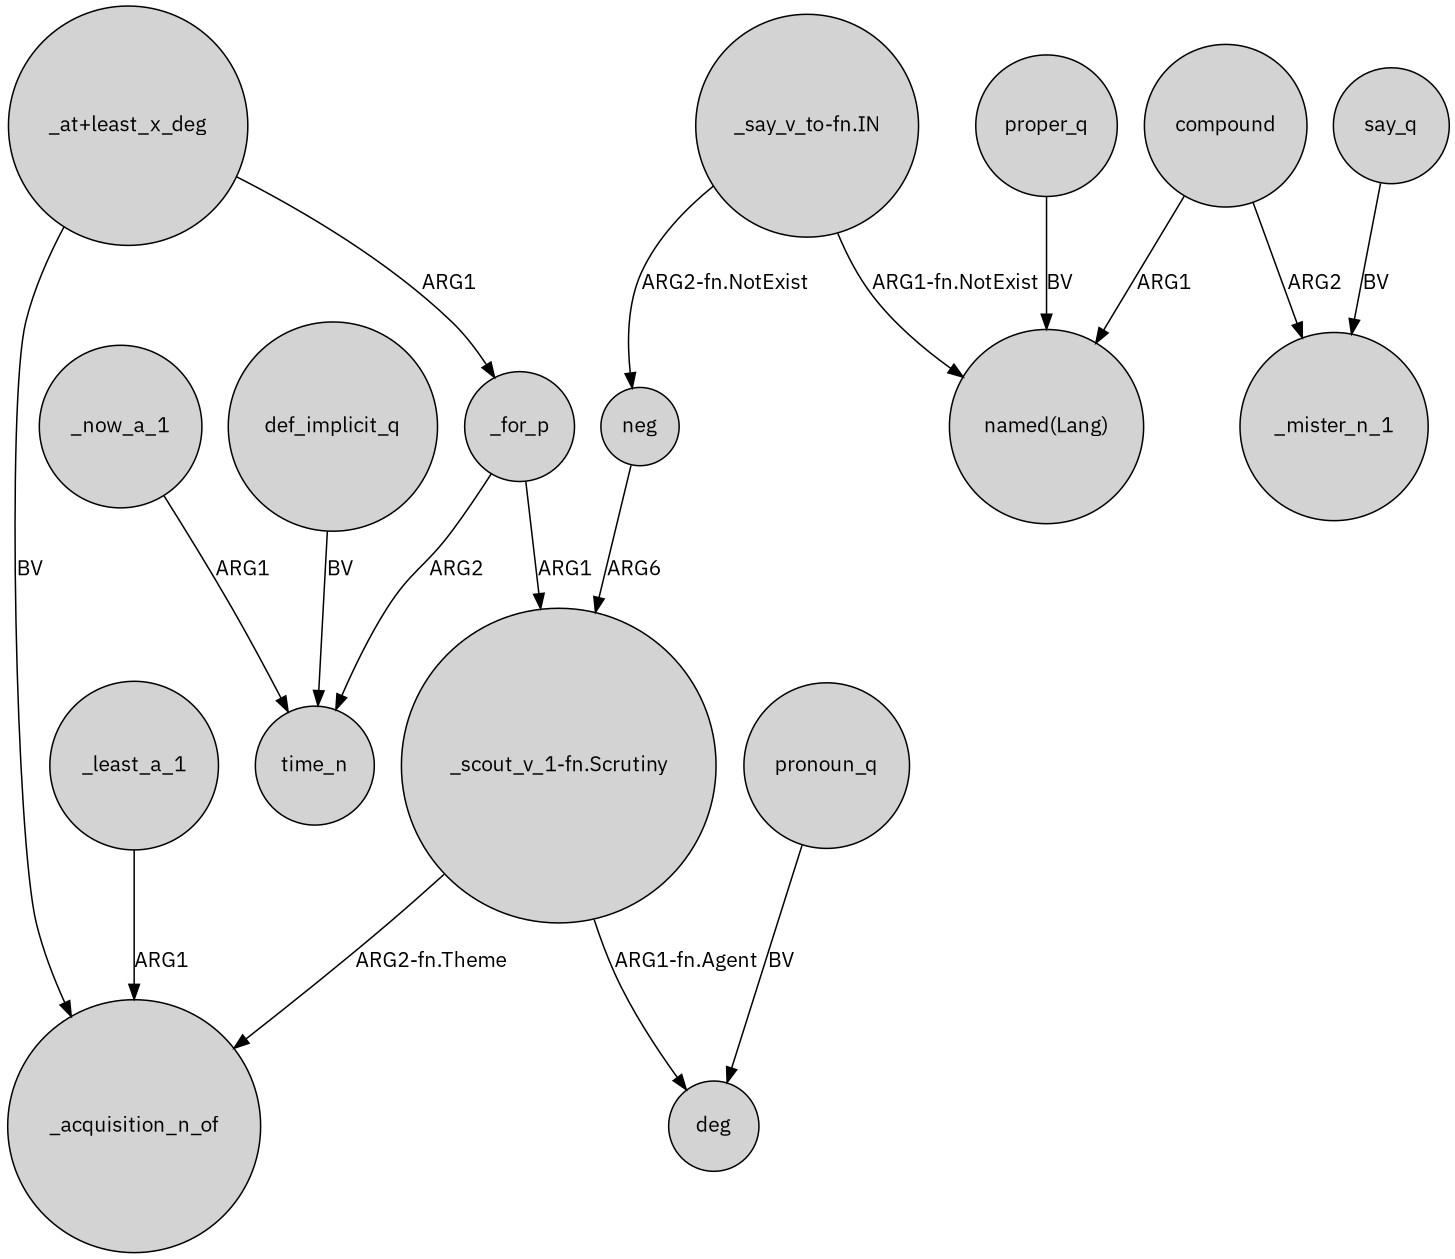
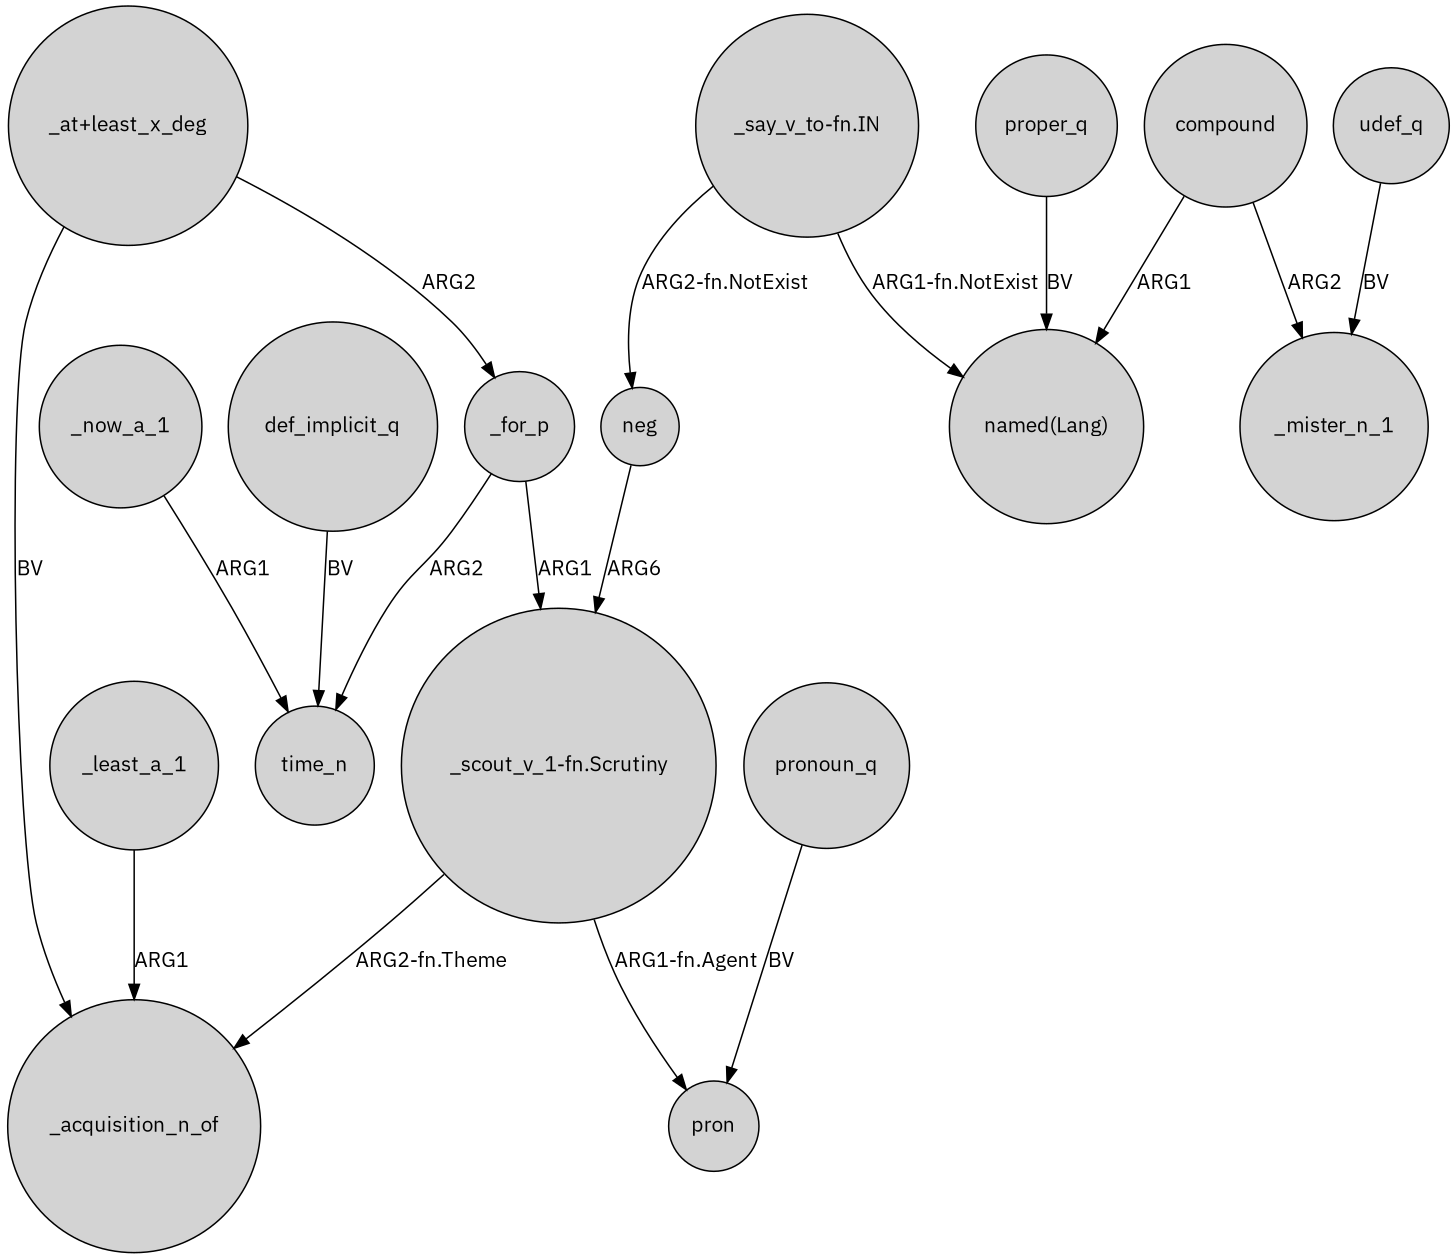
(1391, 126) -> (1391, 126)
(450, 283) -> (450, 283)
(714, 1126) -> (714, 1126)
